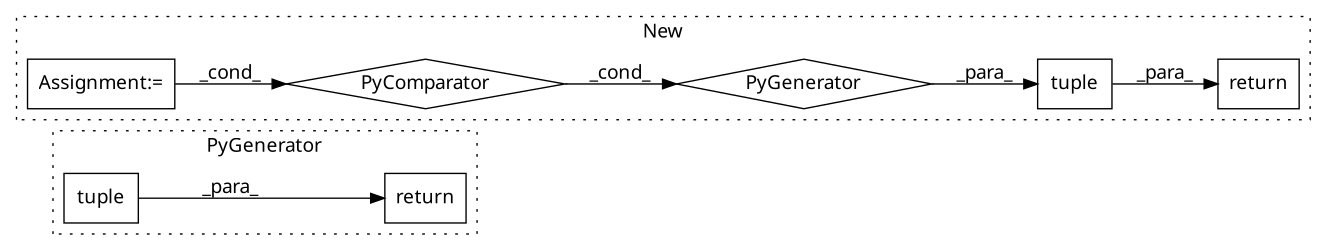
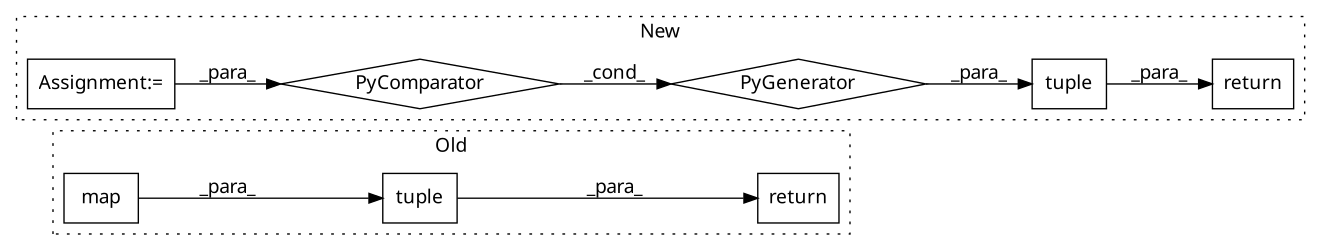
(231, 74) -> (228, 74)
(265, 147) -> (451, 147)
none -> (101, 198)
